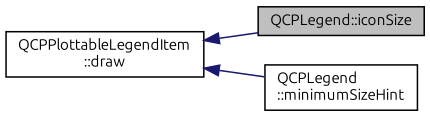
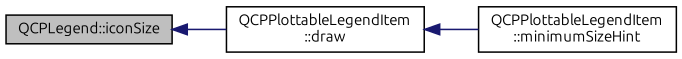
(239, 36) -> (207, 29)
(341, 88) -> (577, 29)
